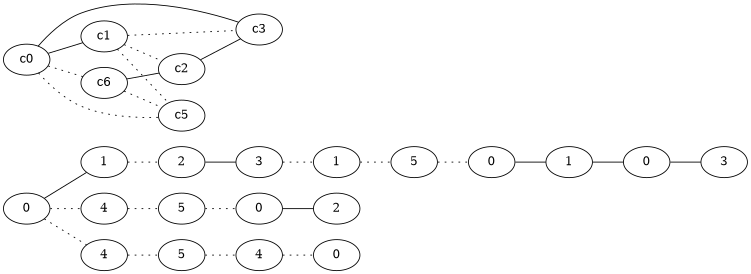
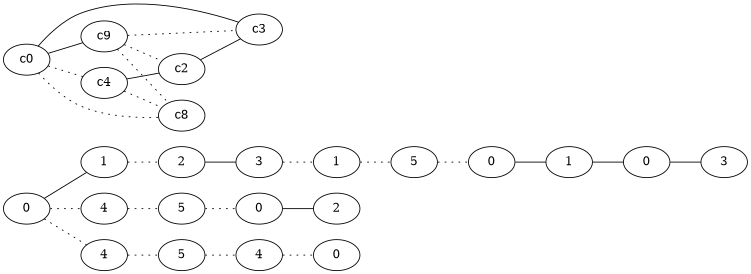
(104, 36) -> (104, 36)
(104, 83) -> (104, 83)
(182, 116) -> (182, 116)
